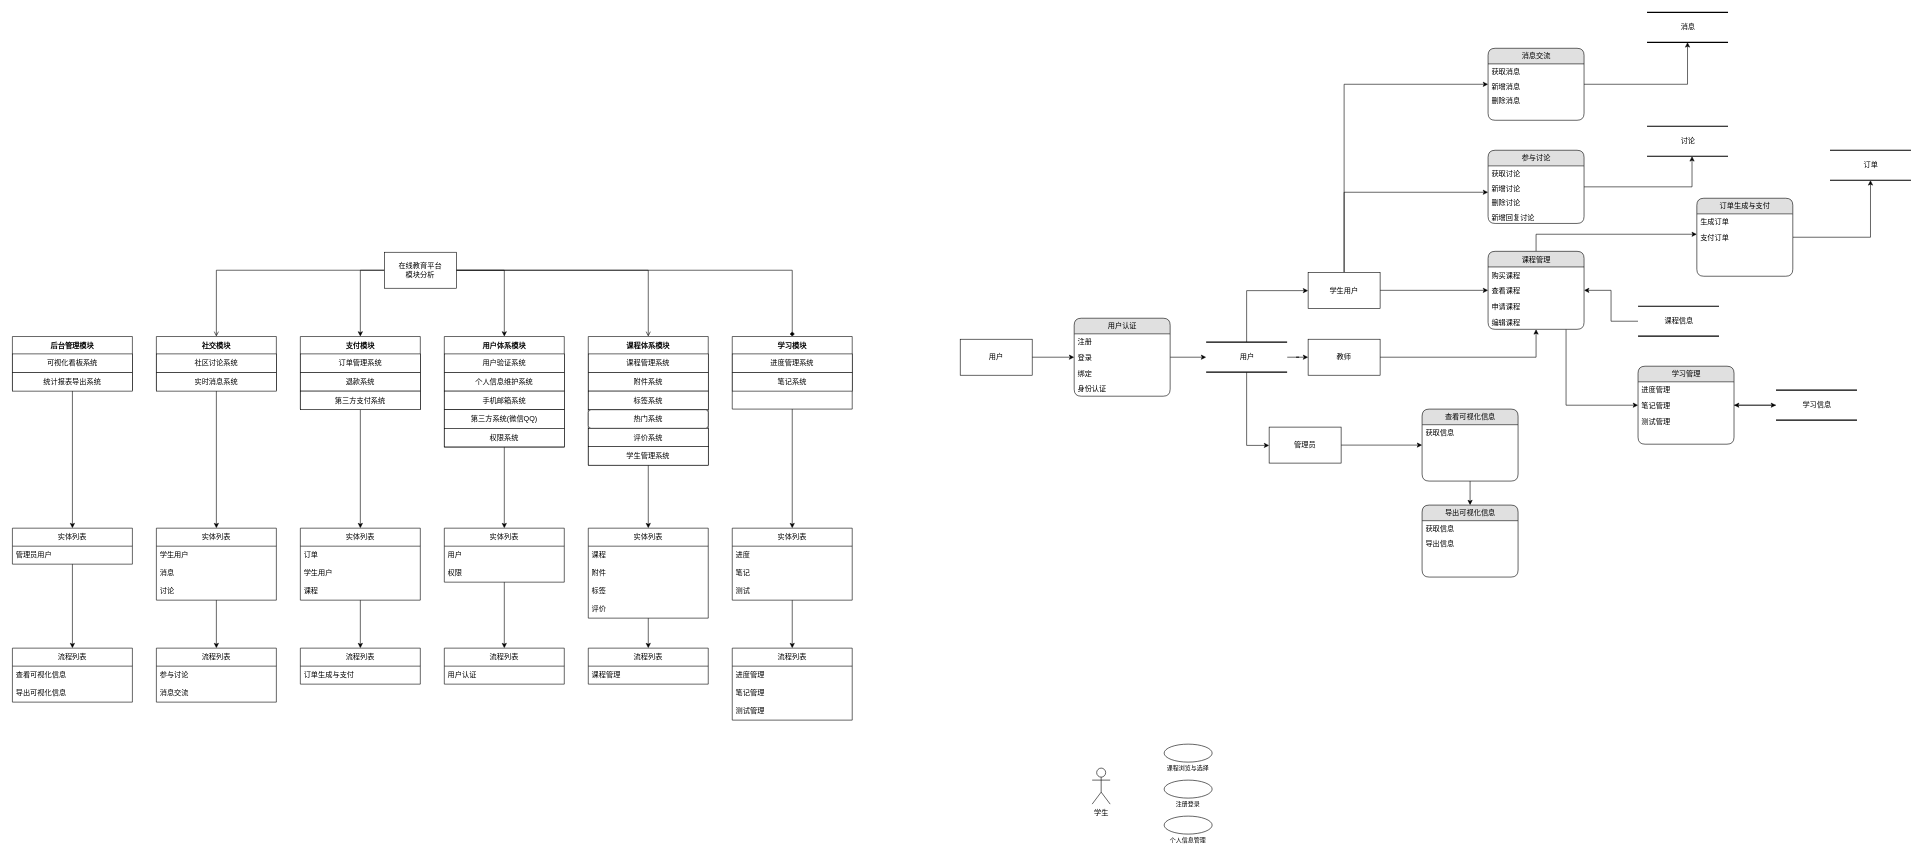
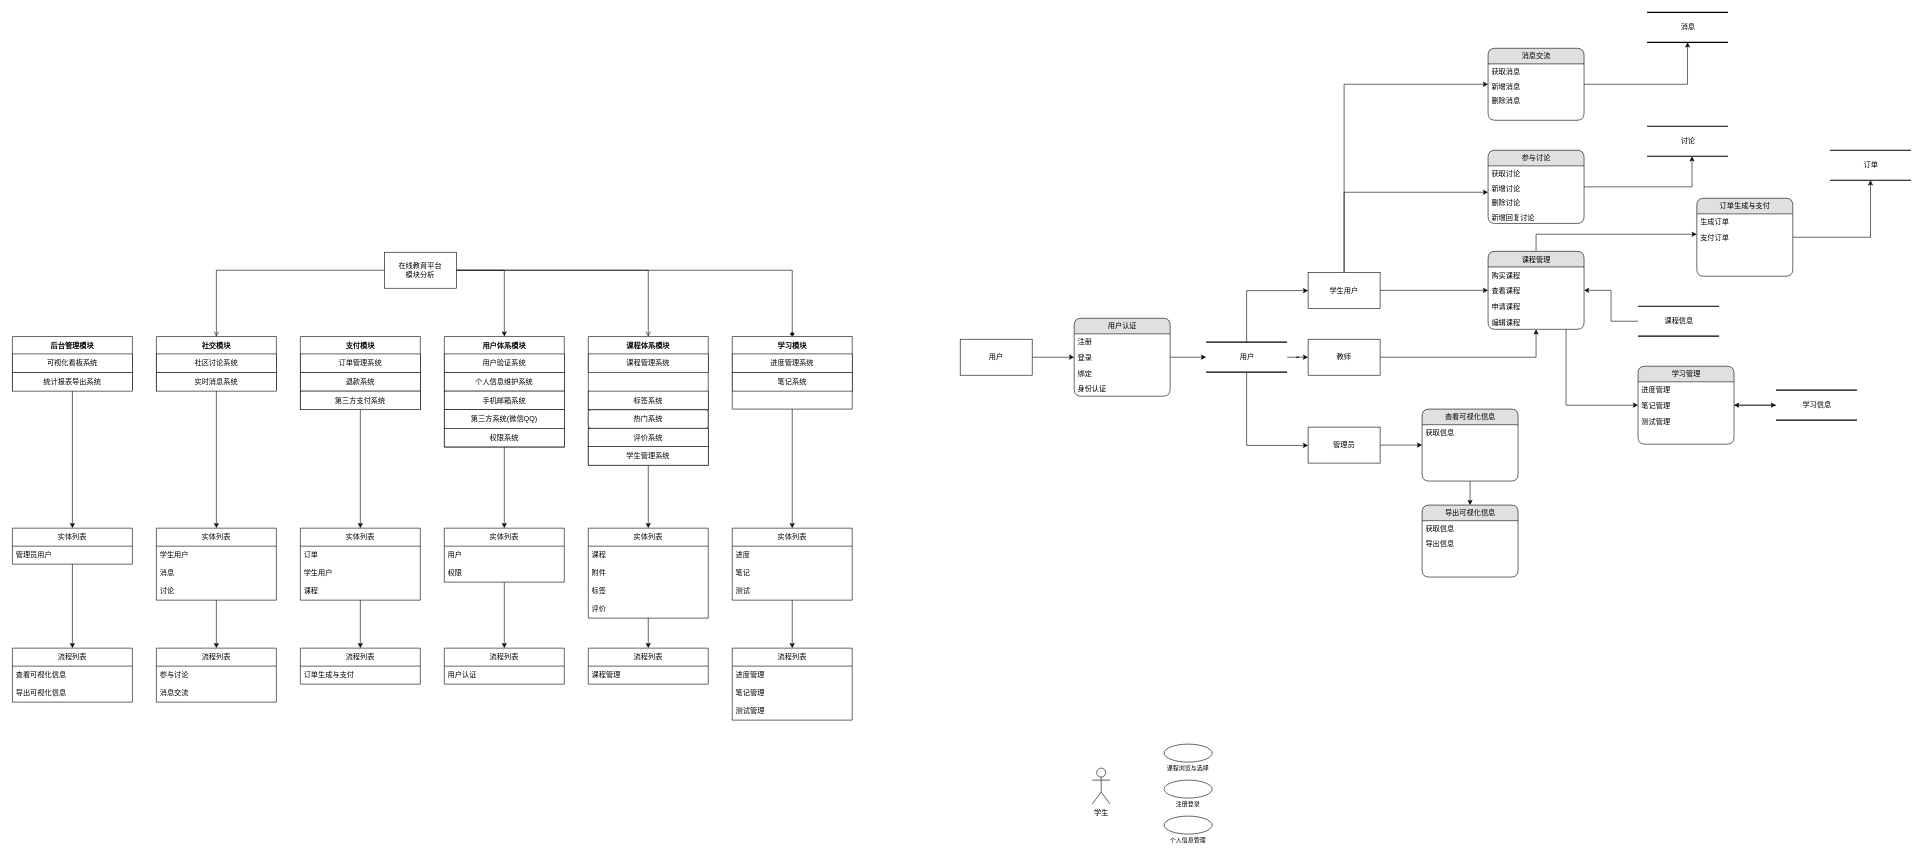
(360, 331) -> none
(648, 382) -> none
(1305, 445) -> (1344, 445)
